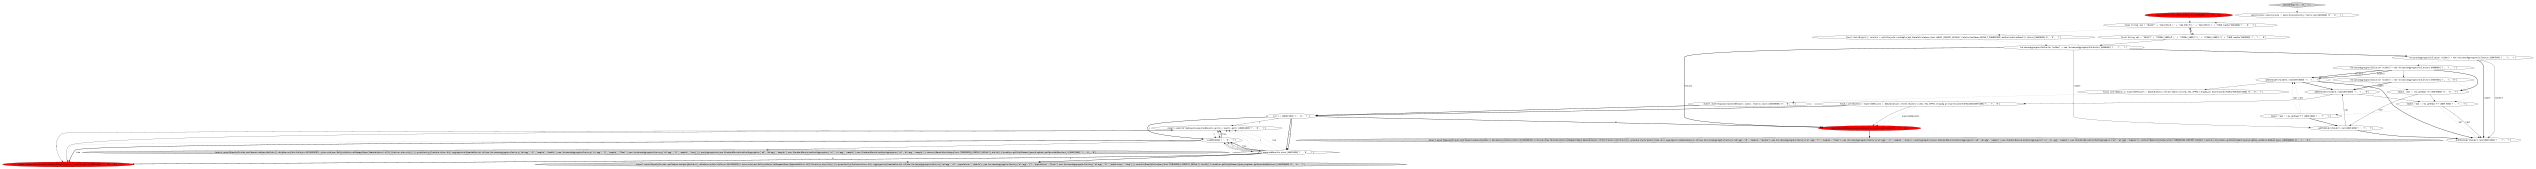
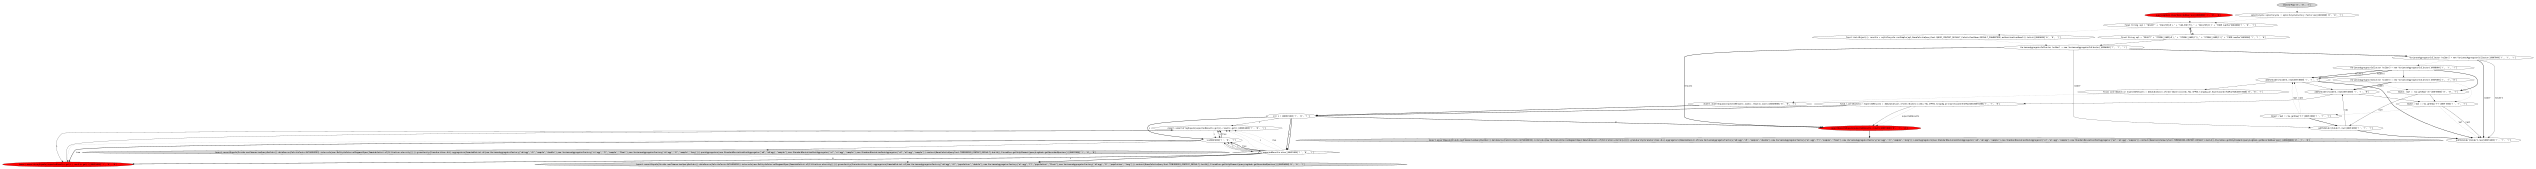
(2297, 5) -> (2297, 5)
(2317, 86) -> (2317, 86)
